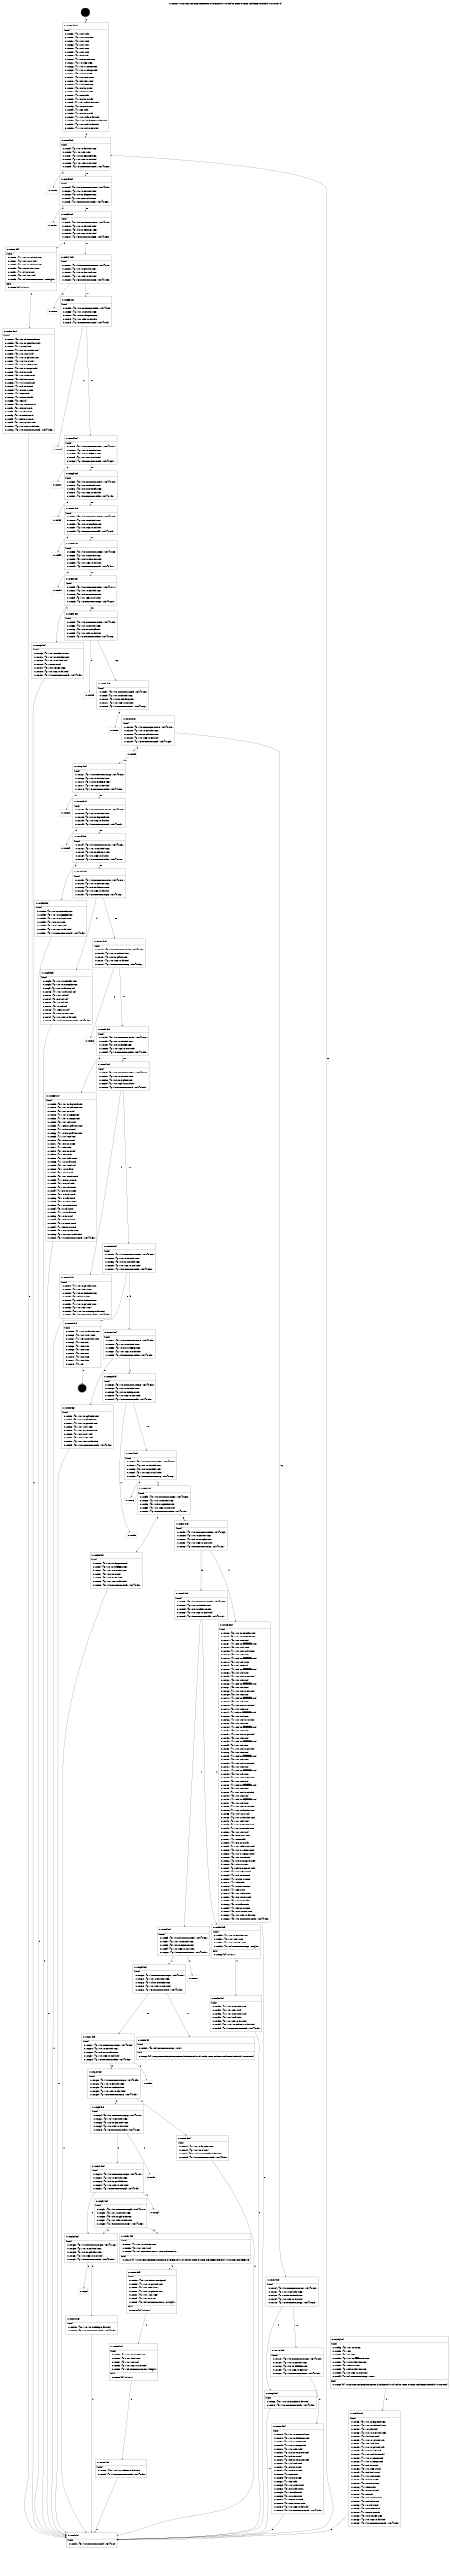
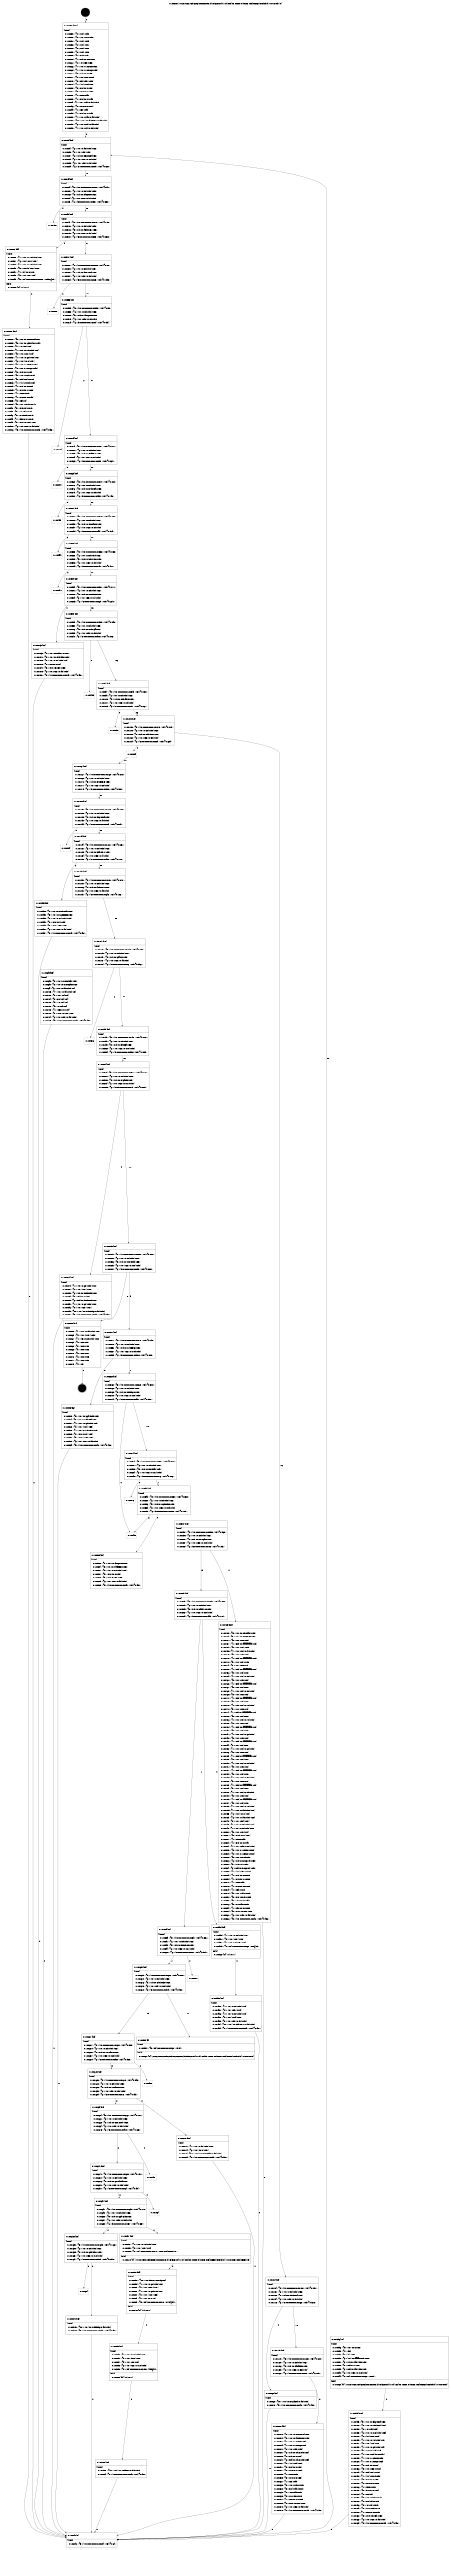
(52, 191) -> none
none -> (135, 712)
(65, 813) -> none
(88, 934) -> none
(71, 1167) -> none
(182, 1517) -> (143, 1523)
(63, 2059) -> none
(88, 2211) -> (119, 2195)
